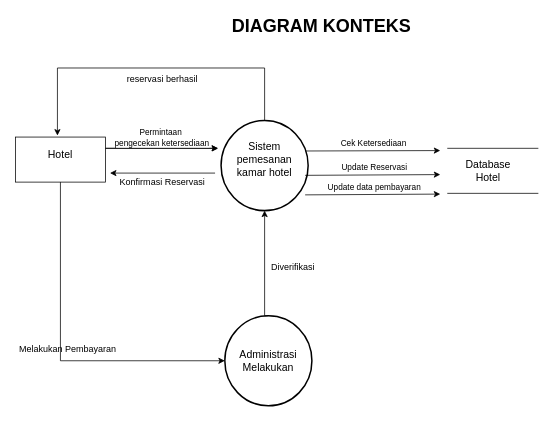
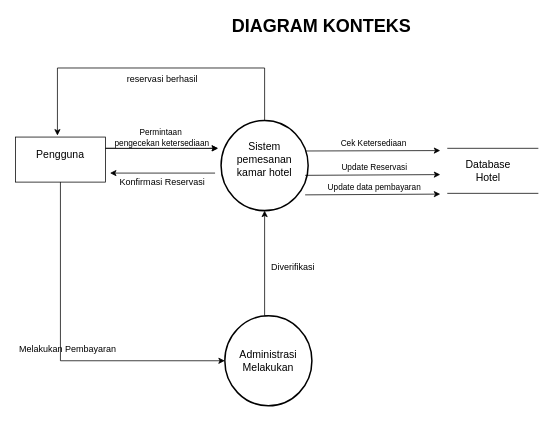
(60, 155) -> (60, 155)
